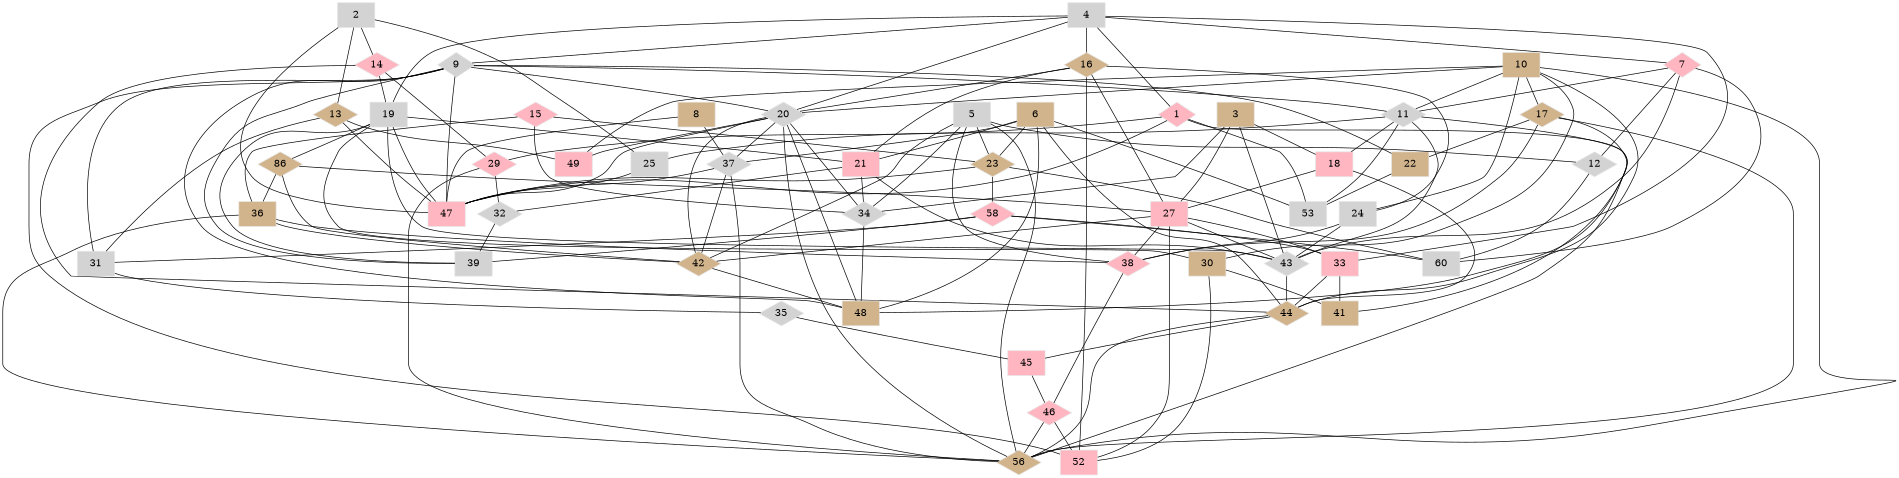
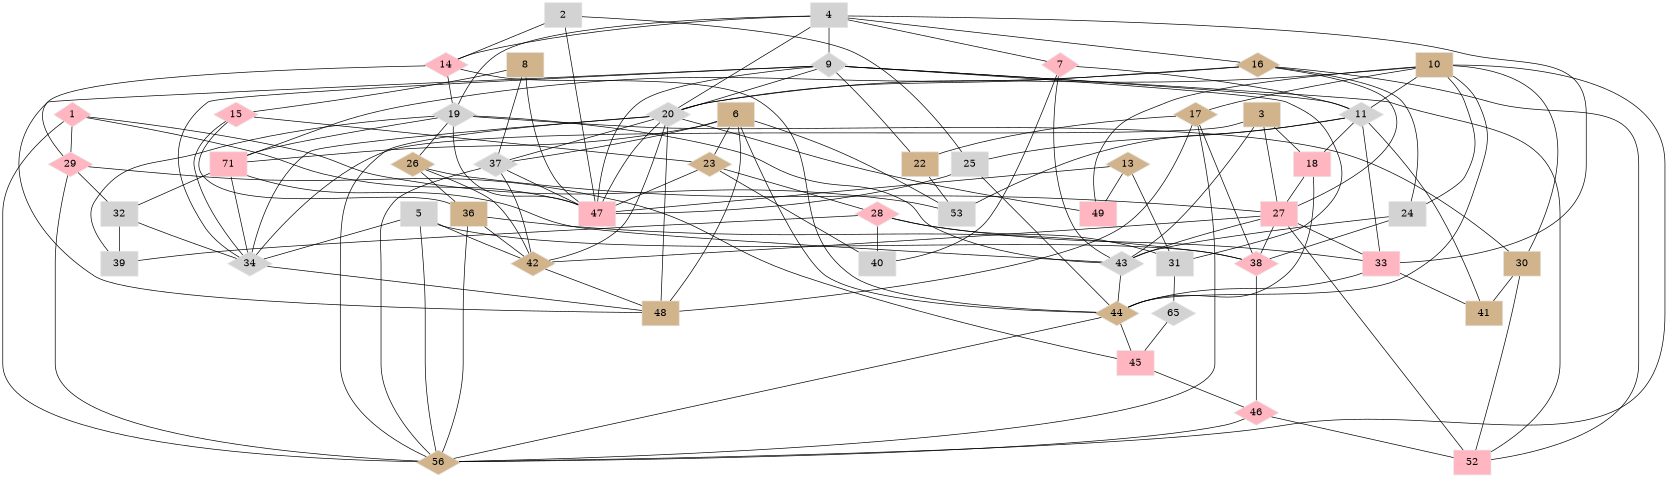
(347, 60) -> none
(1128, 61) -> (633, 28)
none -> (380, 93)
(389, 115) -> (454, 115)
(983, 141) -> none
(280, 164) -> (413, 164)
(861, 164) -> (228, 164)
(1595, 164) -> none
(205, 190) -> (278, 94)
none -> (615, 200)
(500, 214) -> (119, 214)
(993, 214) -> (877, 214)
(1405, 217) -> (1371, 189)
none -> (1033, 228)
none -> (187, 241)
(1441, 264) -> (877, 264)
(781, 313) -> (1173, 313)
